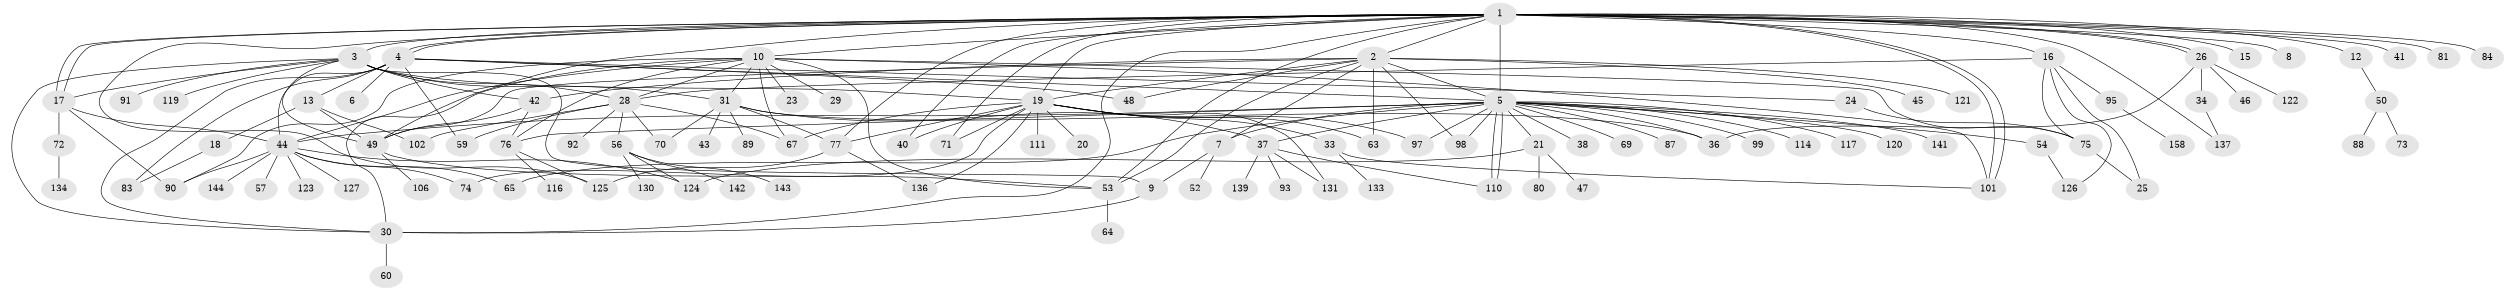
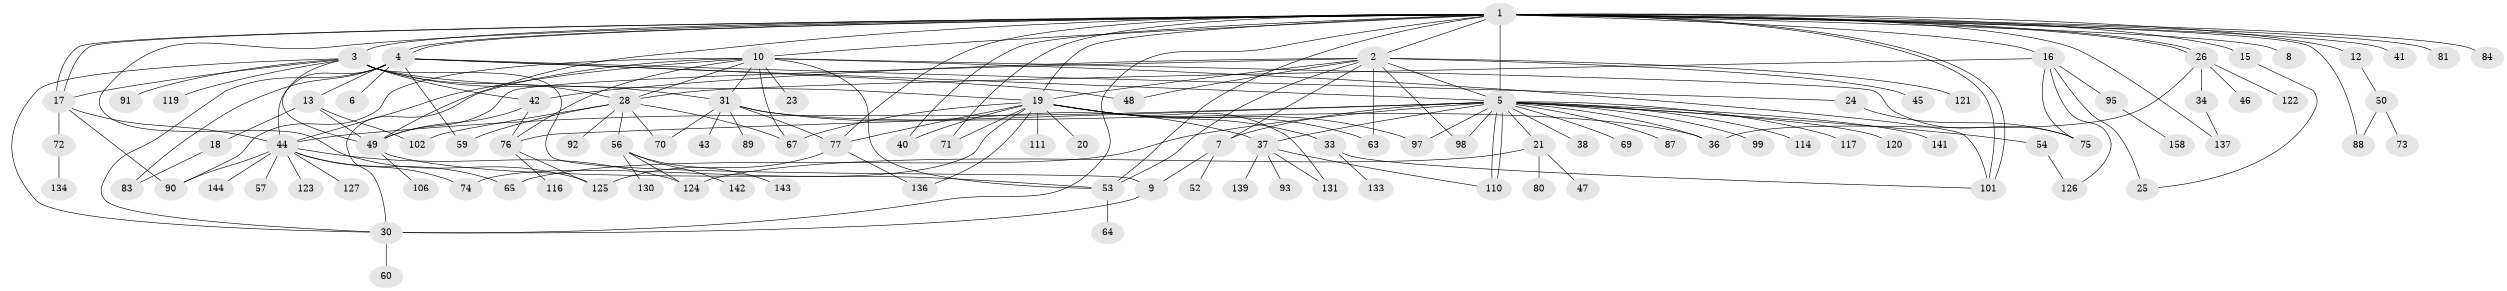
none -> (1965, 24)
(836, 102) -> none
(2114, 167) -> (2282, 147)
